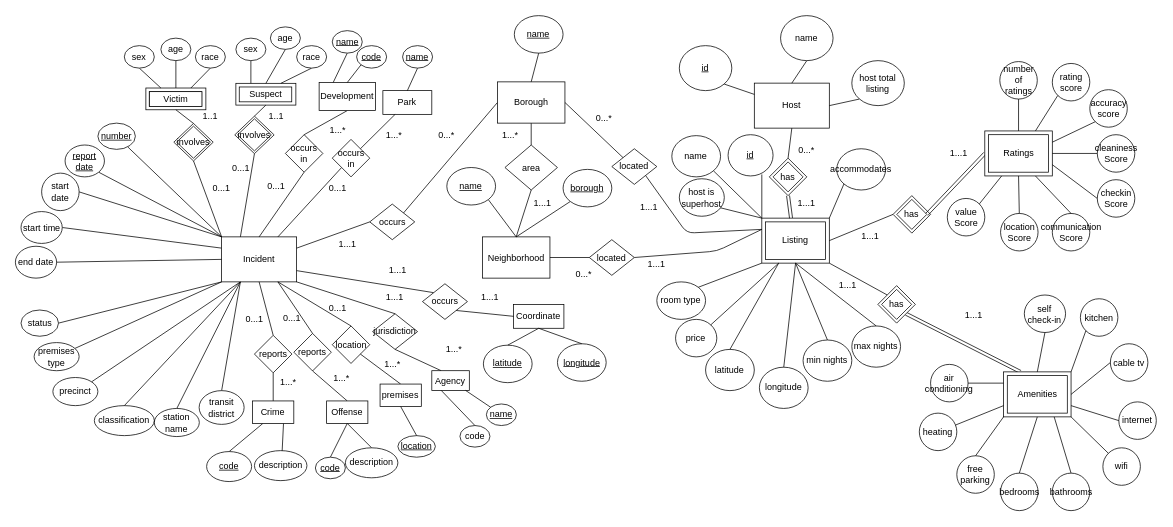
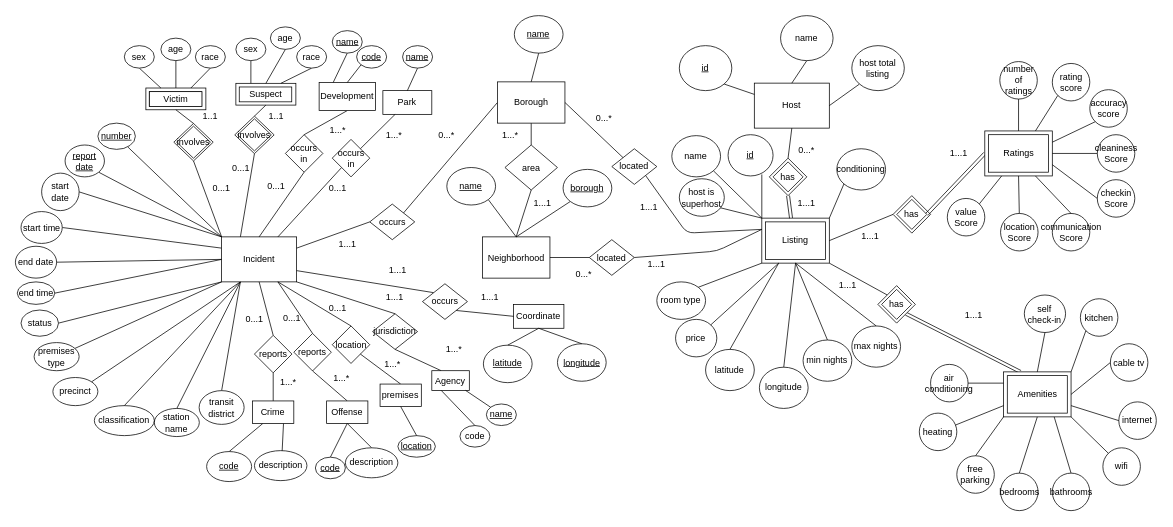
(878, 83) -> (878, 68)
(861, 169) -> (861, 169)
none -> (134, 277)
none -> (36, 293)
